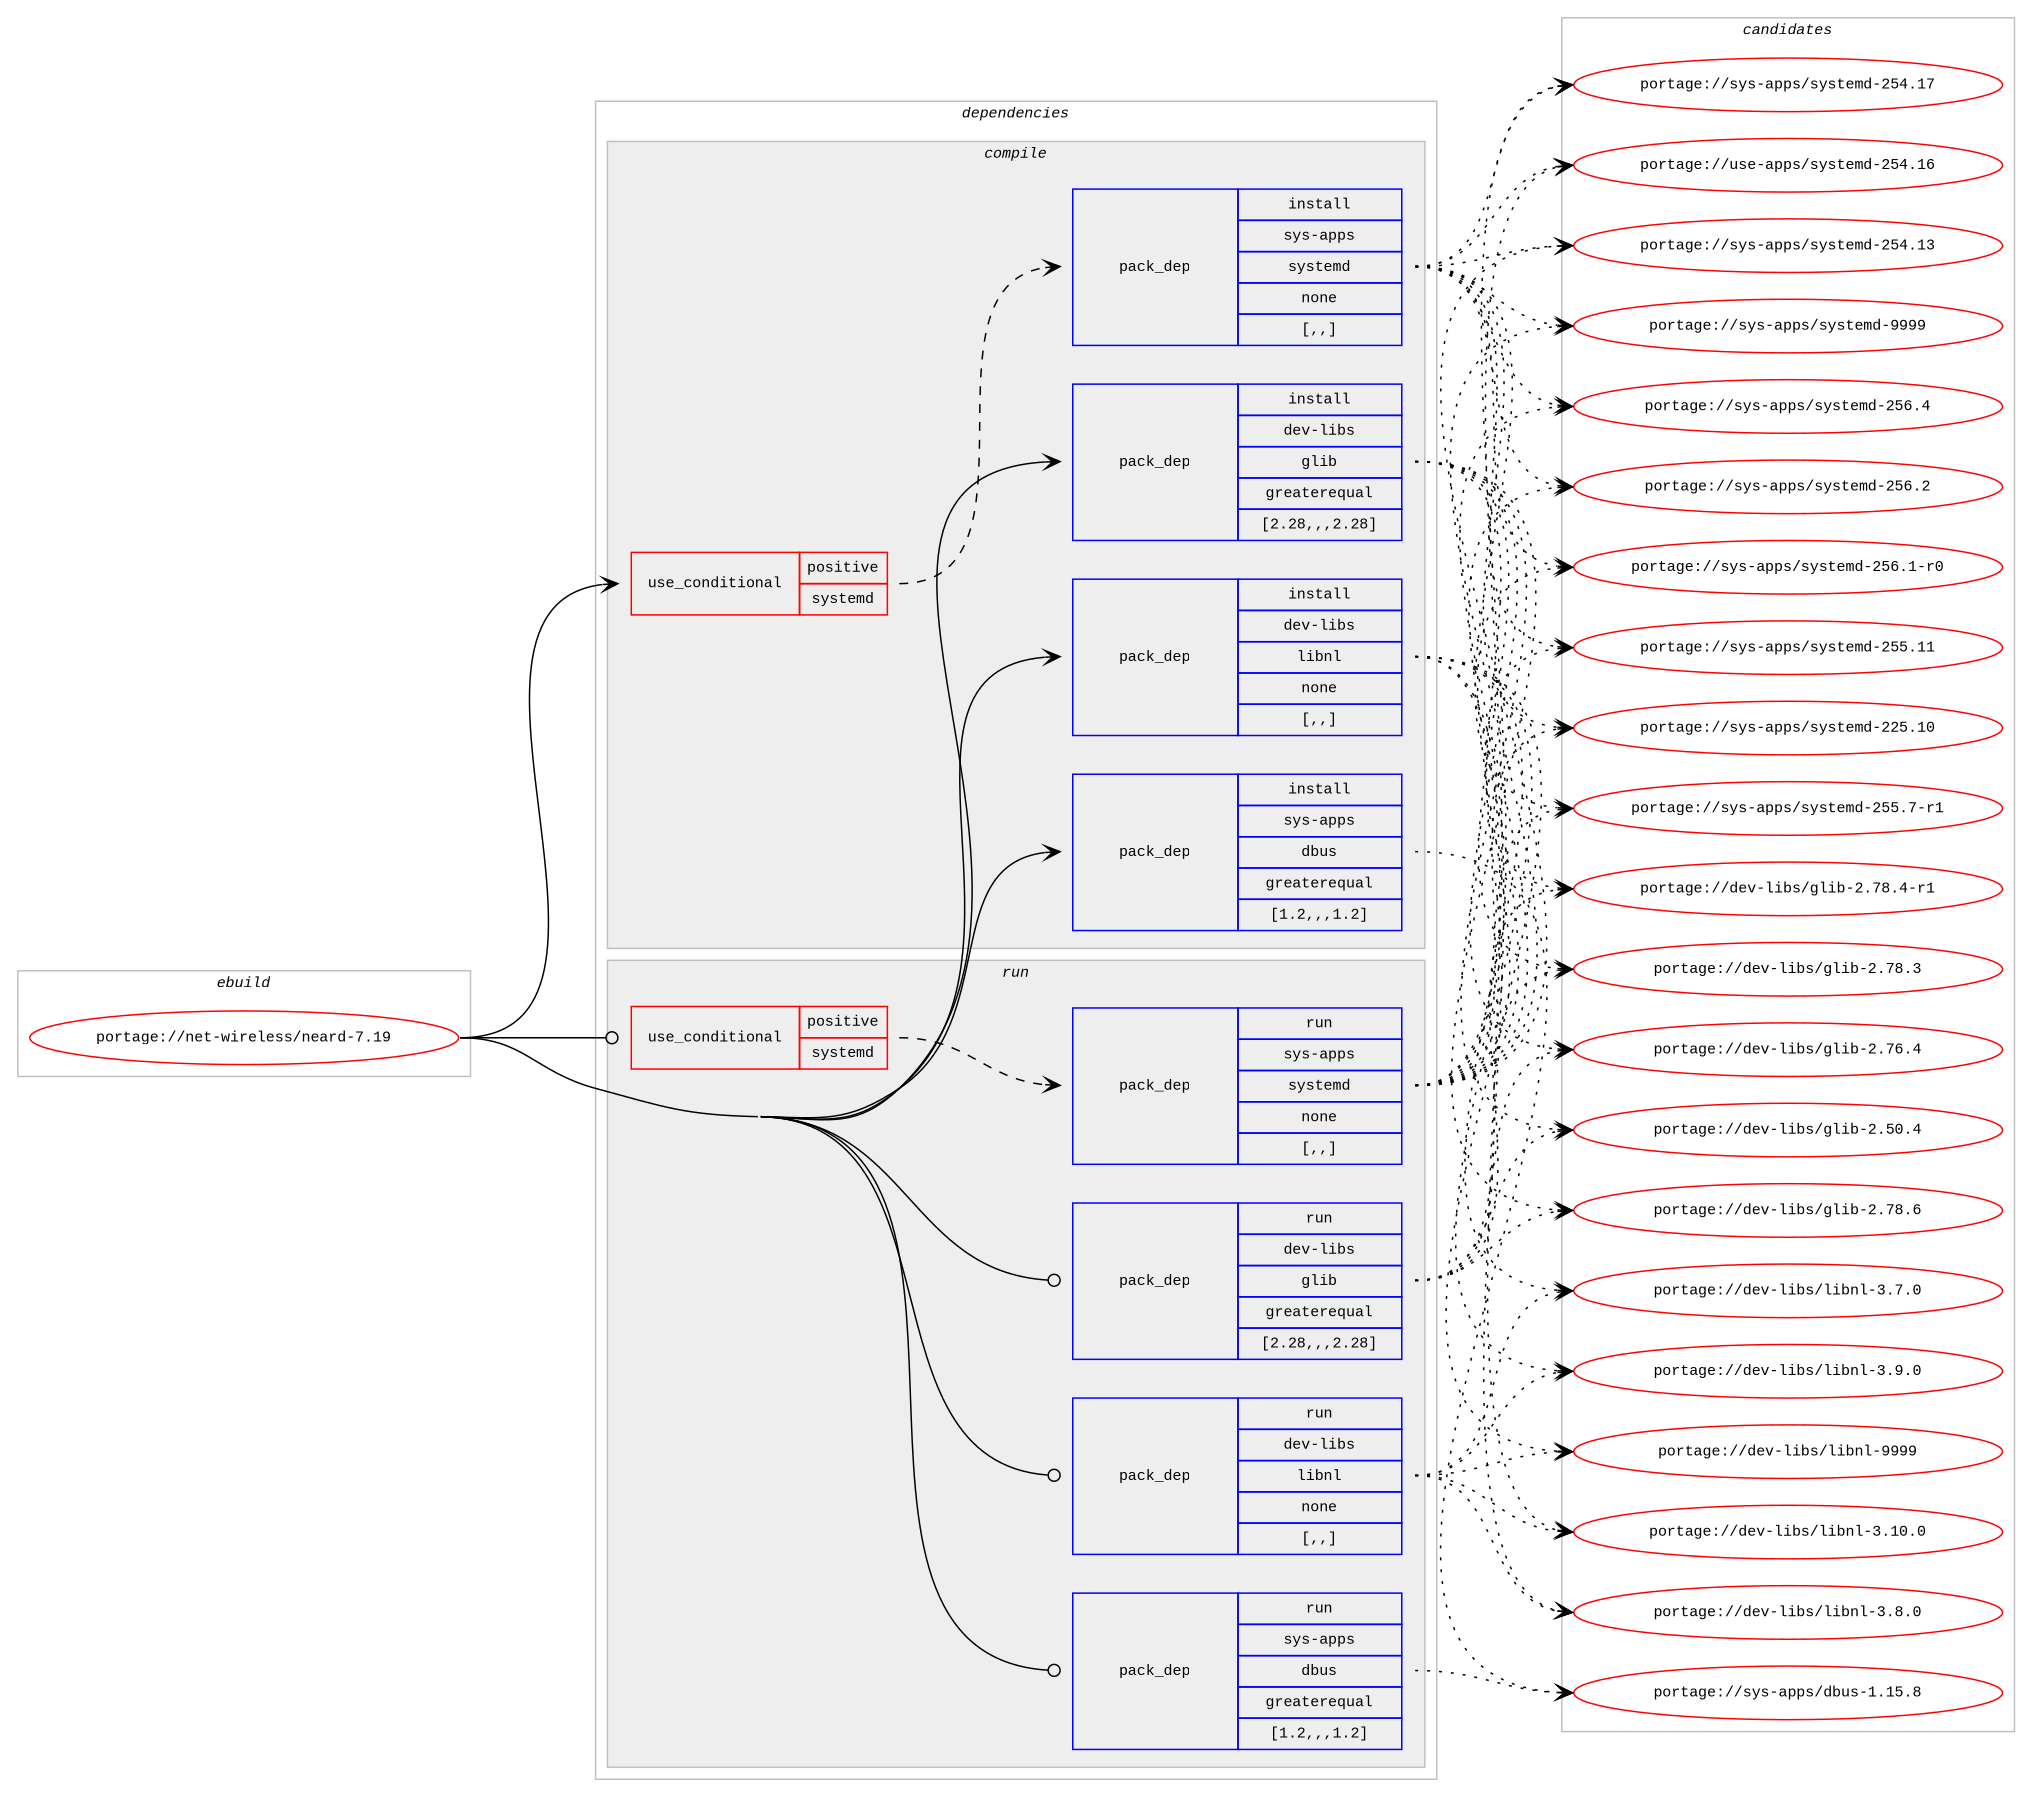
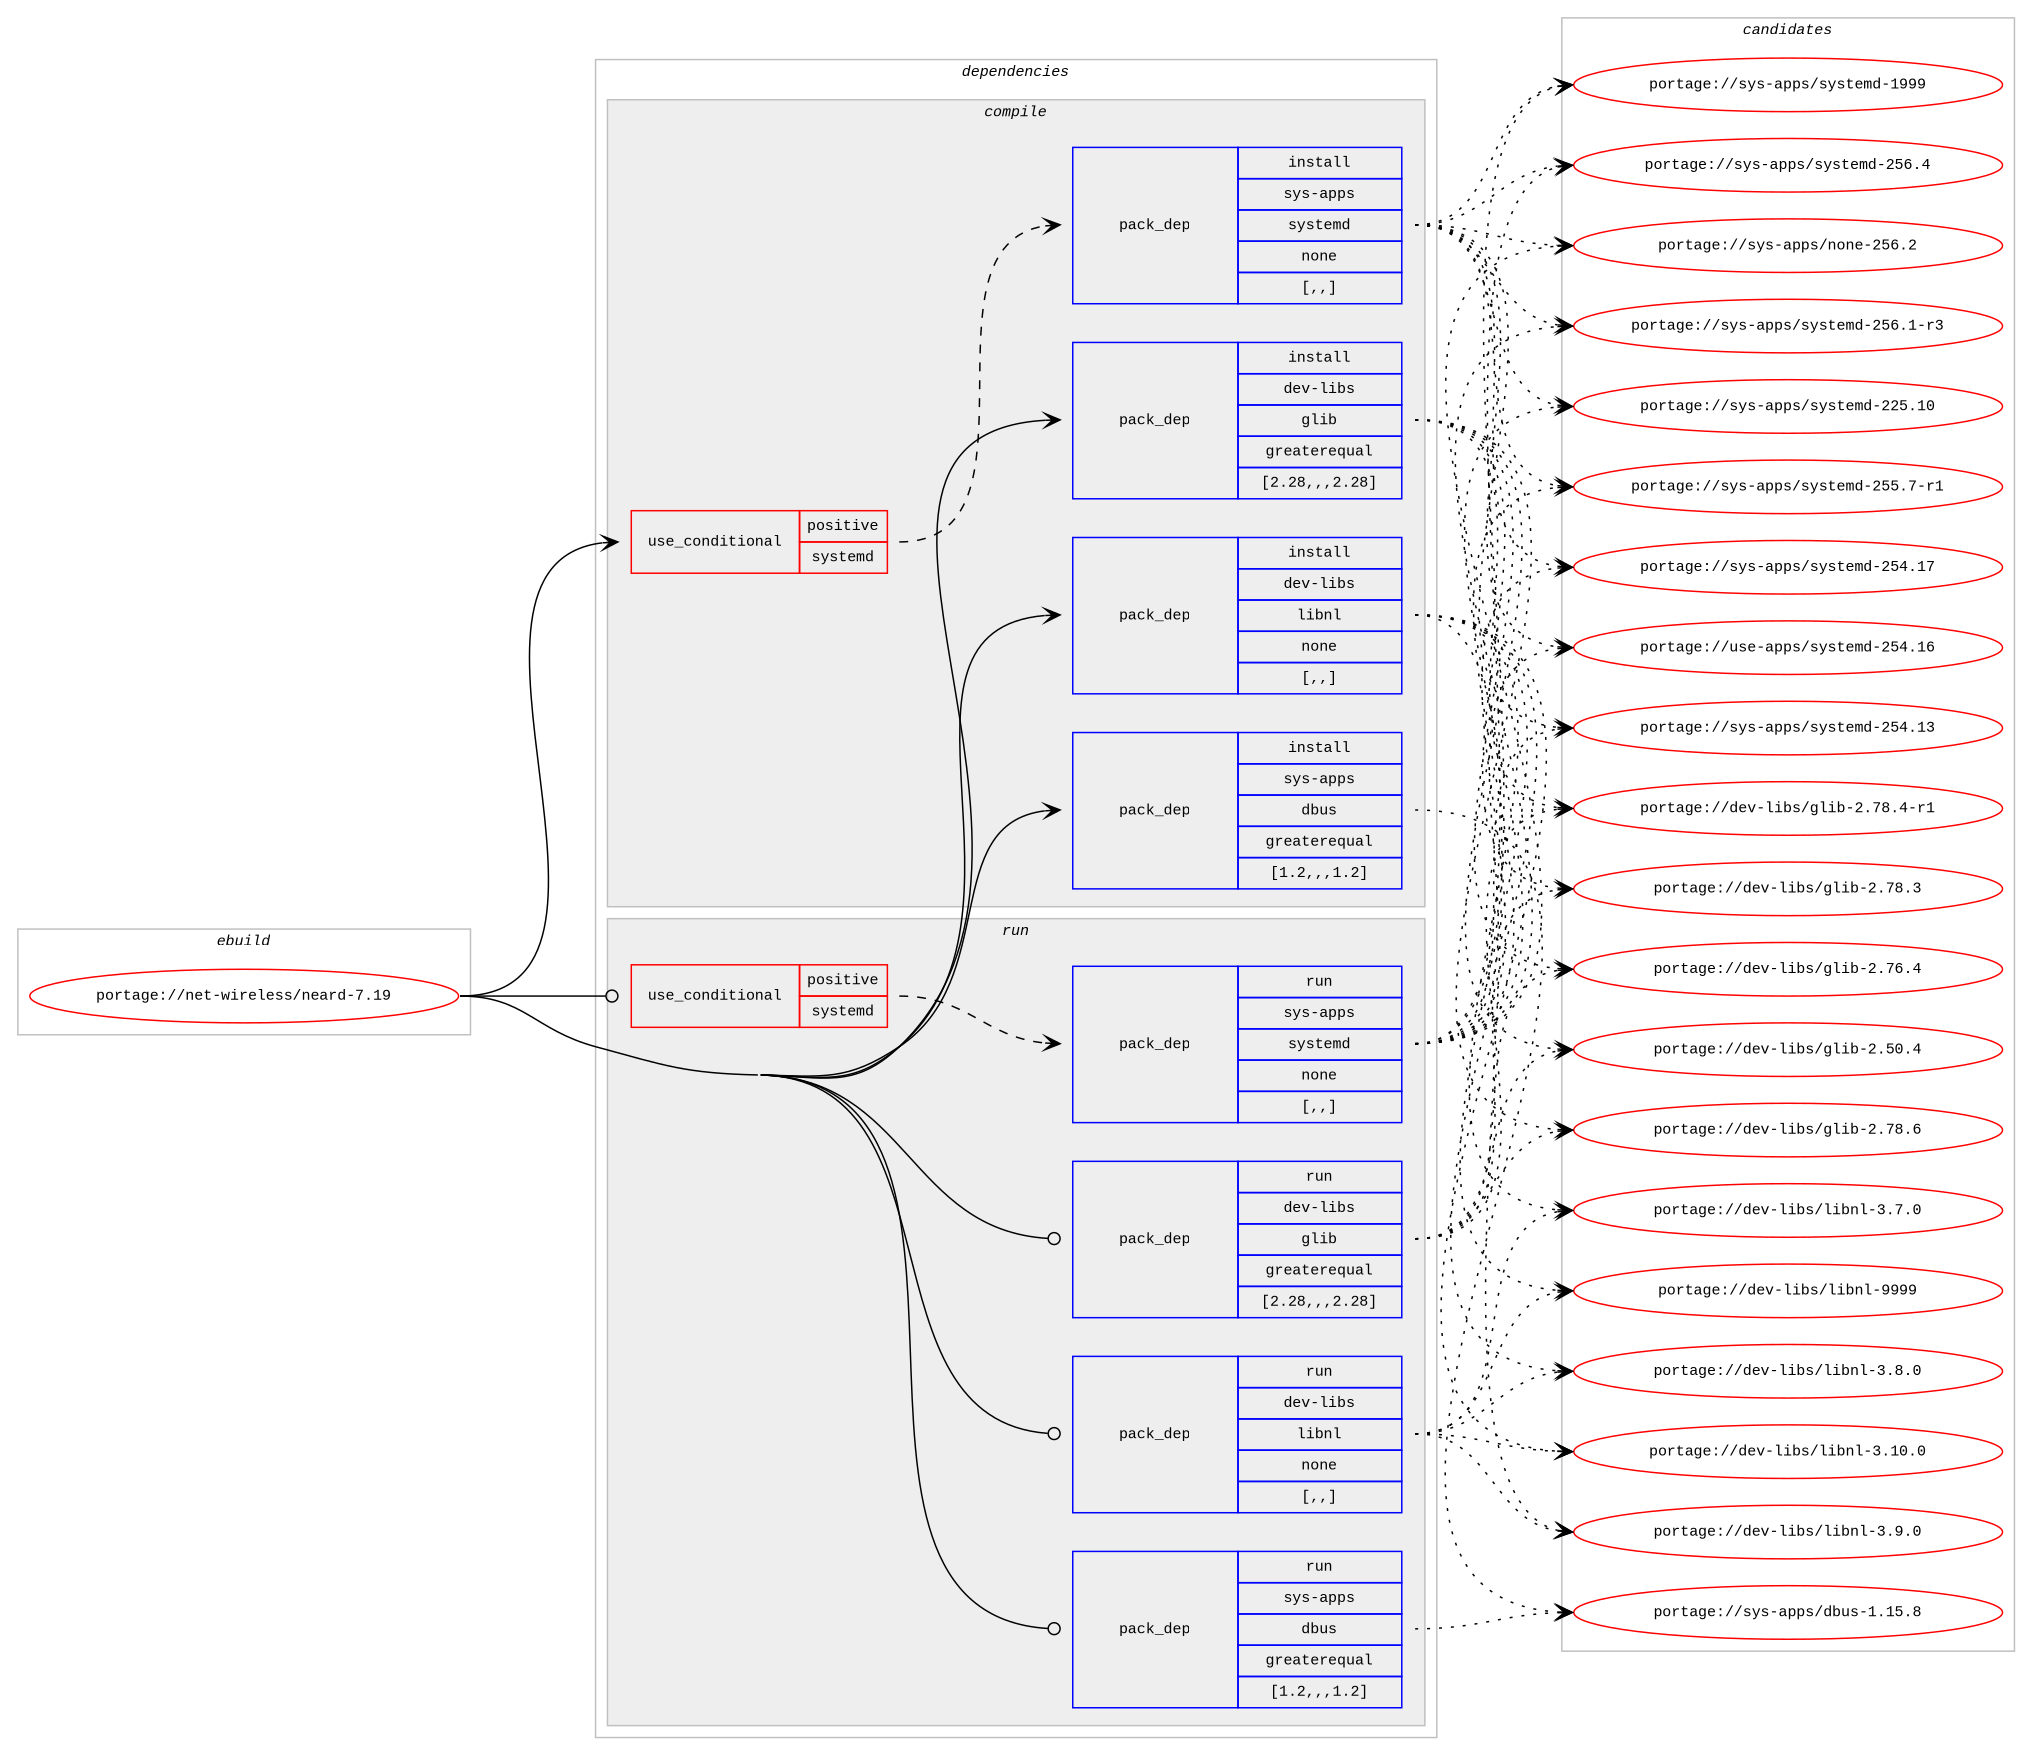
(1788, 326) -> (1788, 85)
(1788, 487) -> (1788, 246)
(1788, 567) -> (1788, 326)
(1788, 648) -> none
